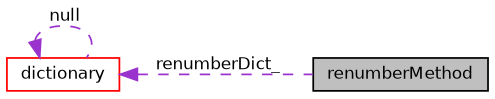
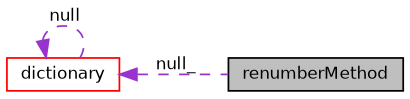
(216, 65) -> (174, 65)
